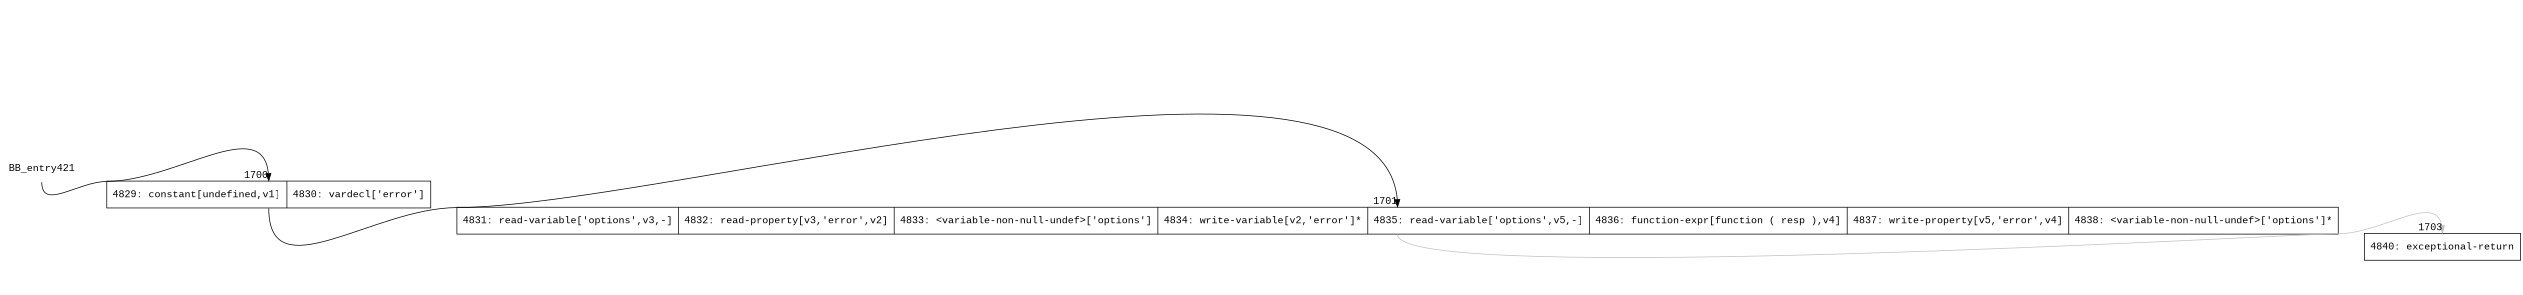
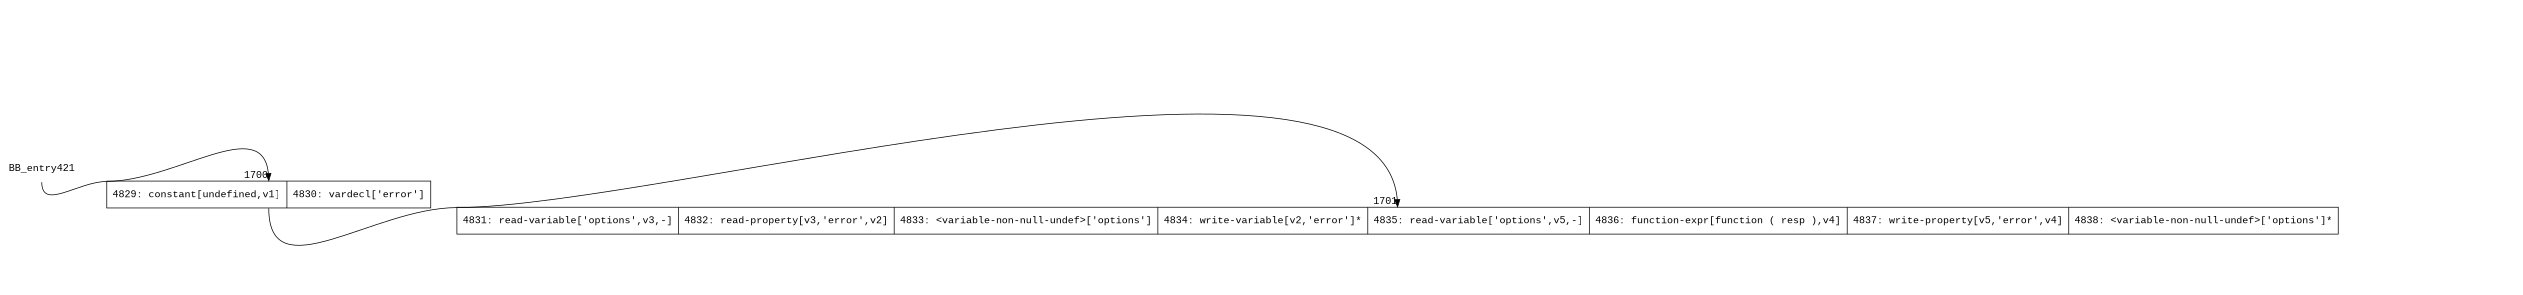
(2442, 247) -> none
